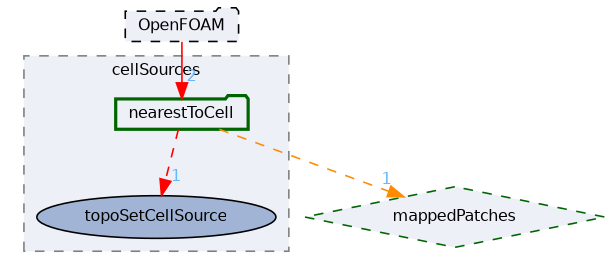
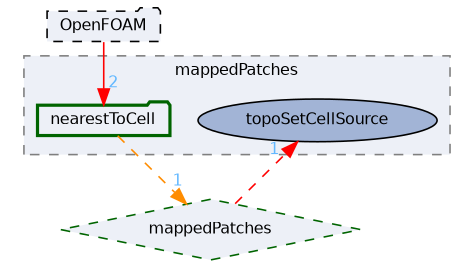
(156, 71) -> (237, 71)
(172, 155) -> (260, 179)
